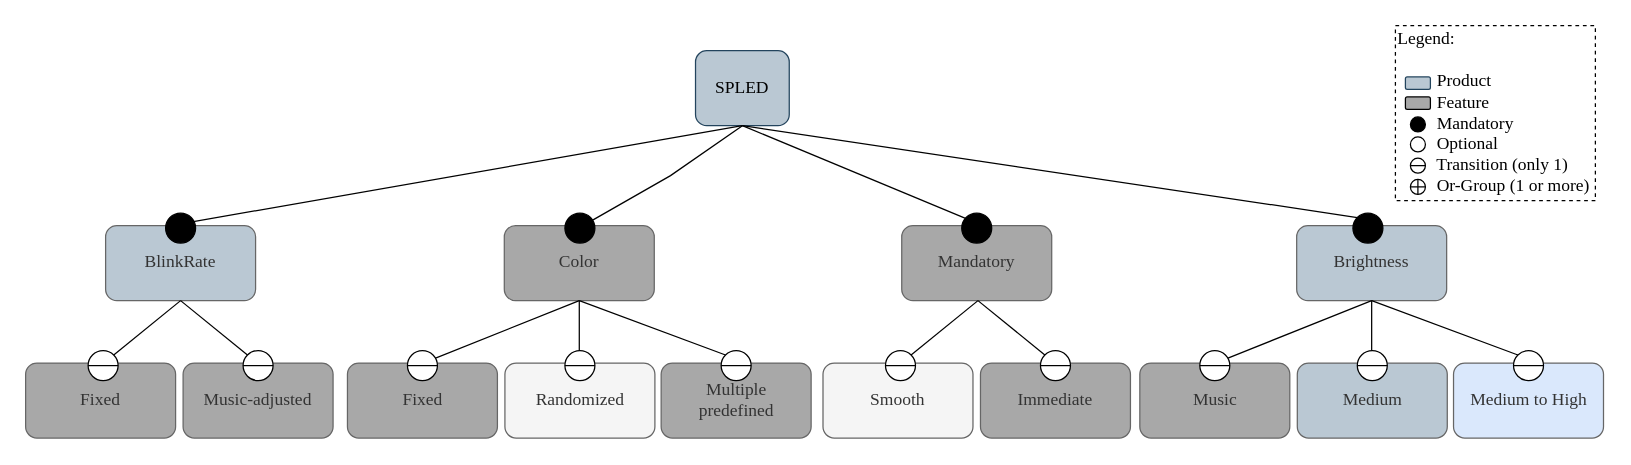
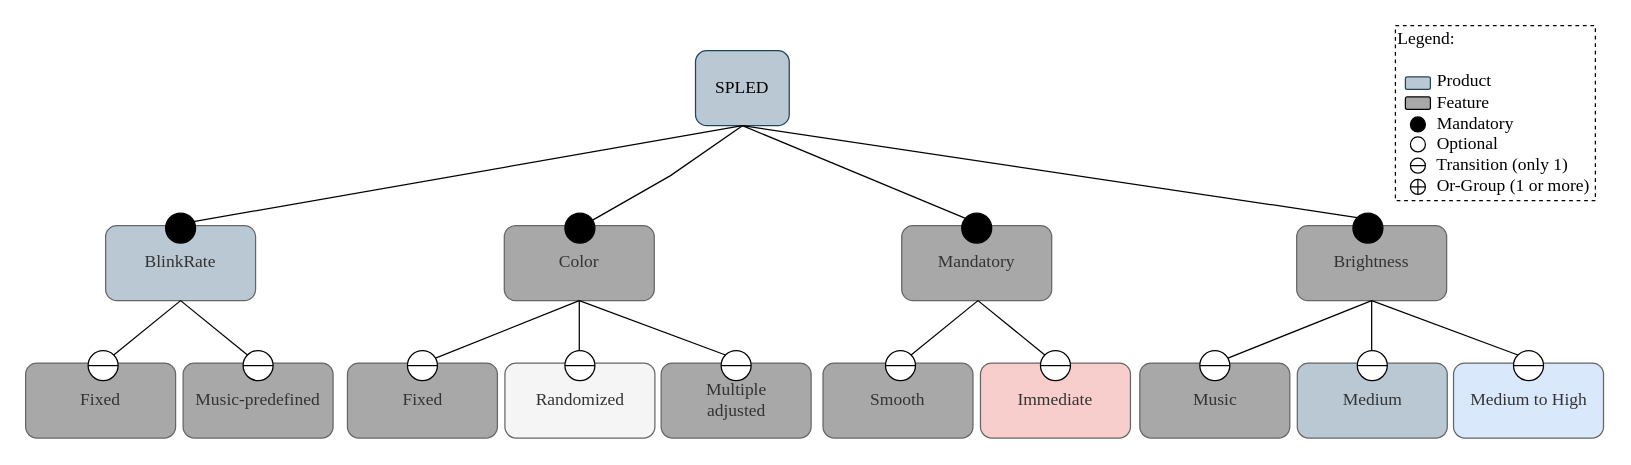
(1372, 263) -> (1372, 263)
(258, 401) -> (258, 401)
(737, 401) -> (737, 401)
(898, 401) -> (898, 401)
(1056, 401) -> (1056, 401)
